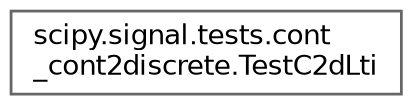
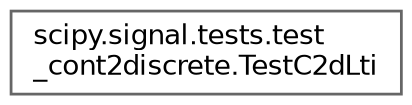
(206, 53) -> (206, 53)
